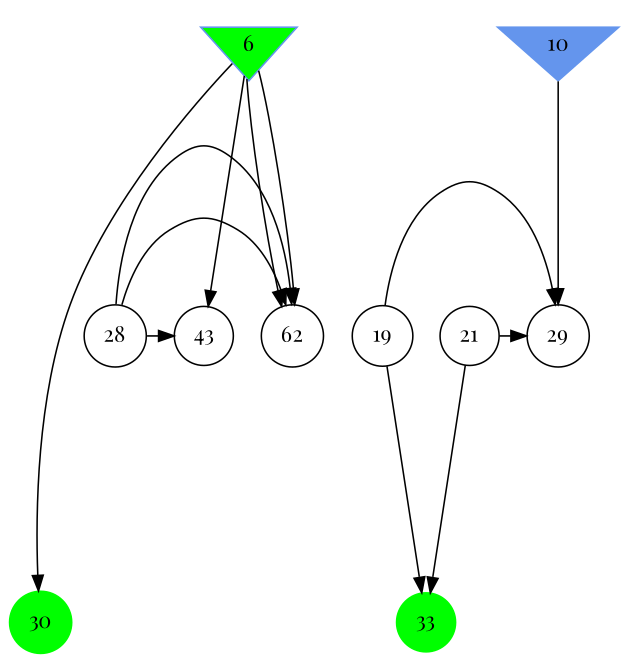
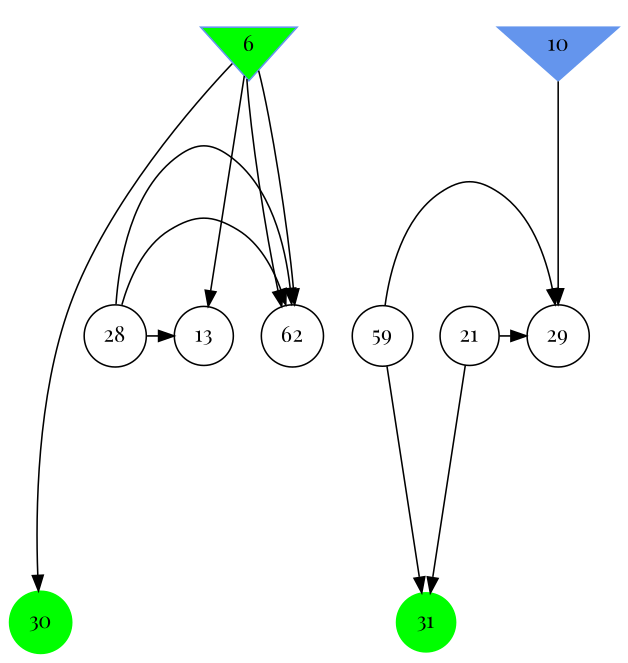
(204, 336) -> (204, 336)
(383, 336) -> (383, 336)
(426, 622) -> (426, 622)
